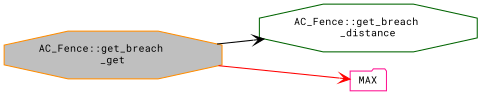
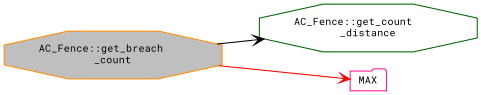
(368, 28) -> (368, 28)
(113, 55) -> (113, 55)
